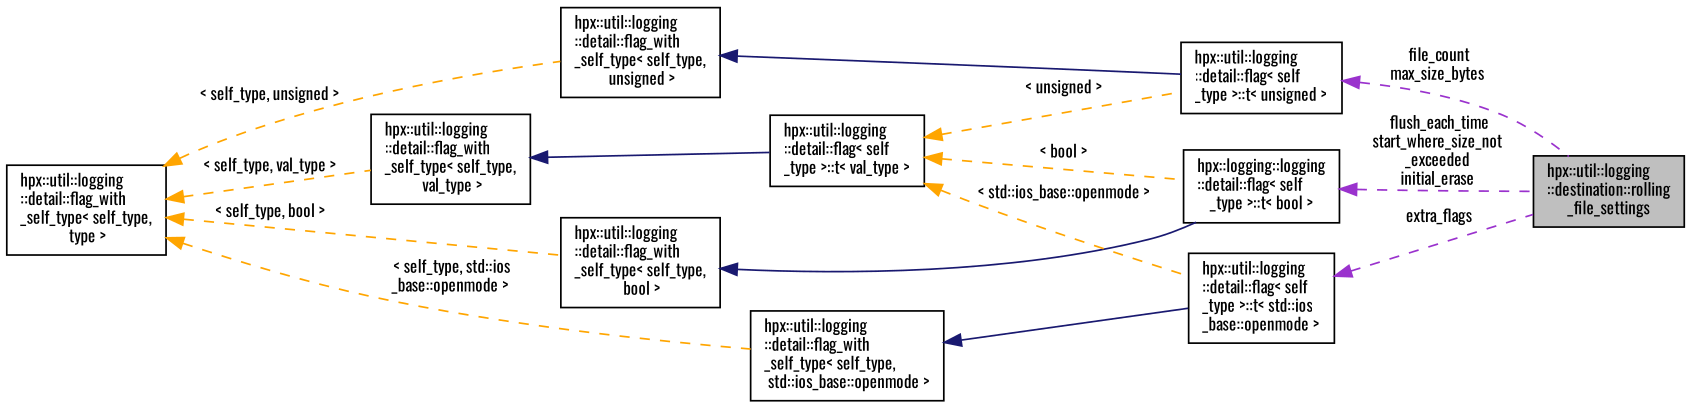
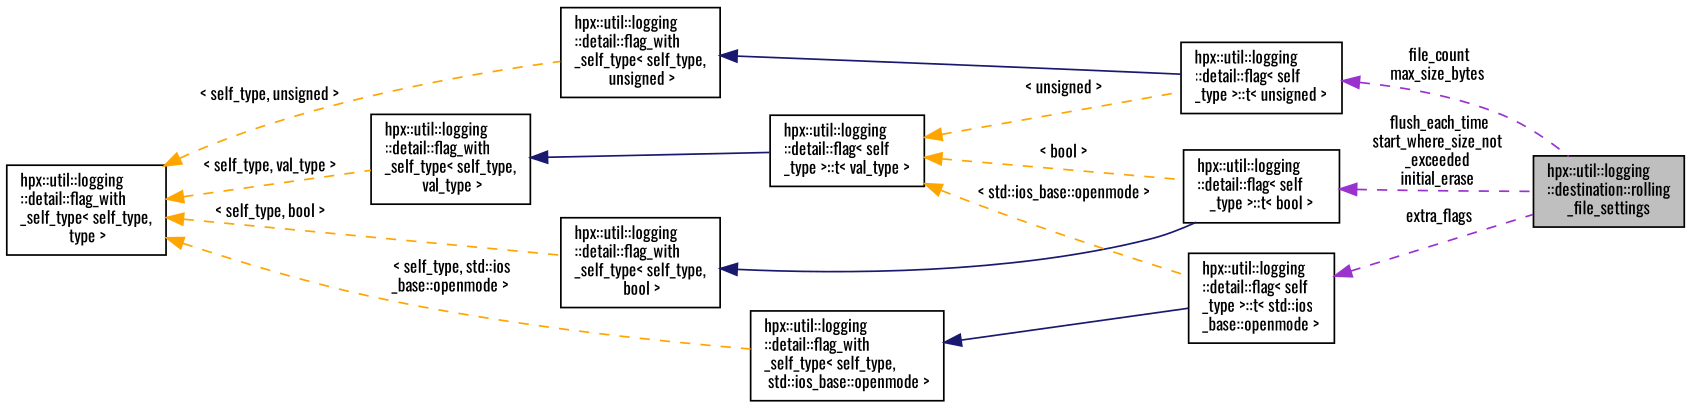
(1262, 186) -> (1262, 186)
